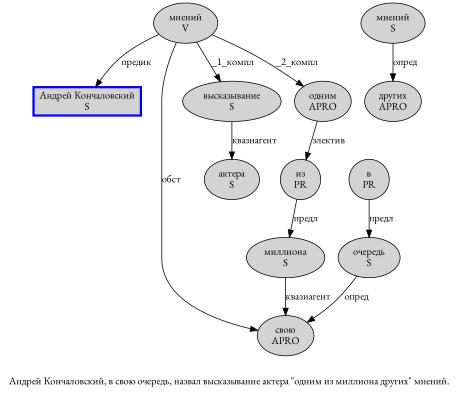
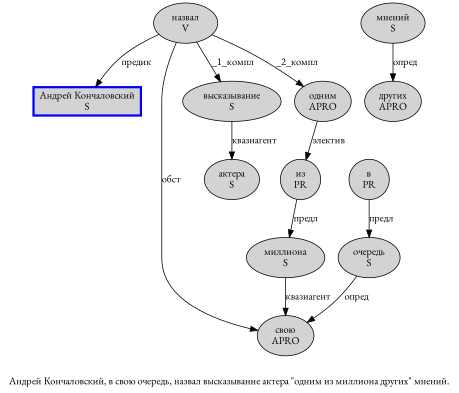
(186, 23) -> (186, 23)
